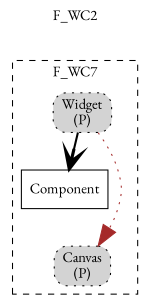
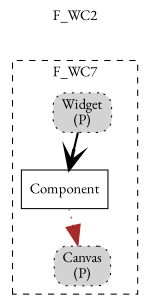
(120, 179) -> (71, 217)
